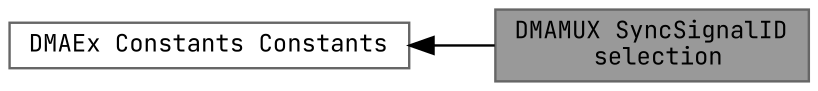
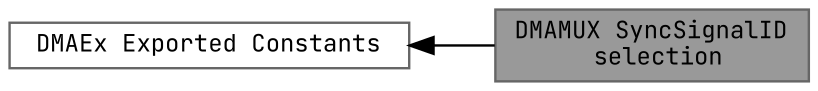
(209, 45) -> (209, 45)
